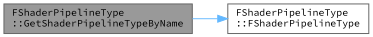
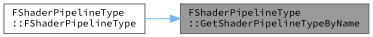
(205, 19) -> (158, 19)
